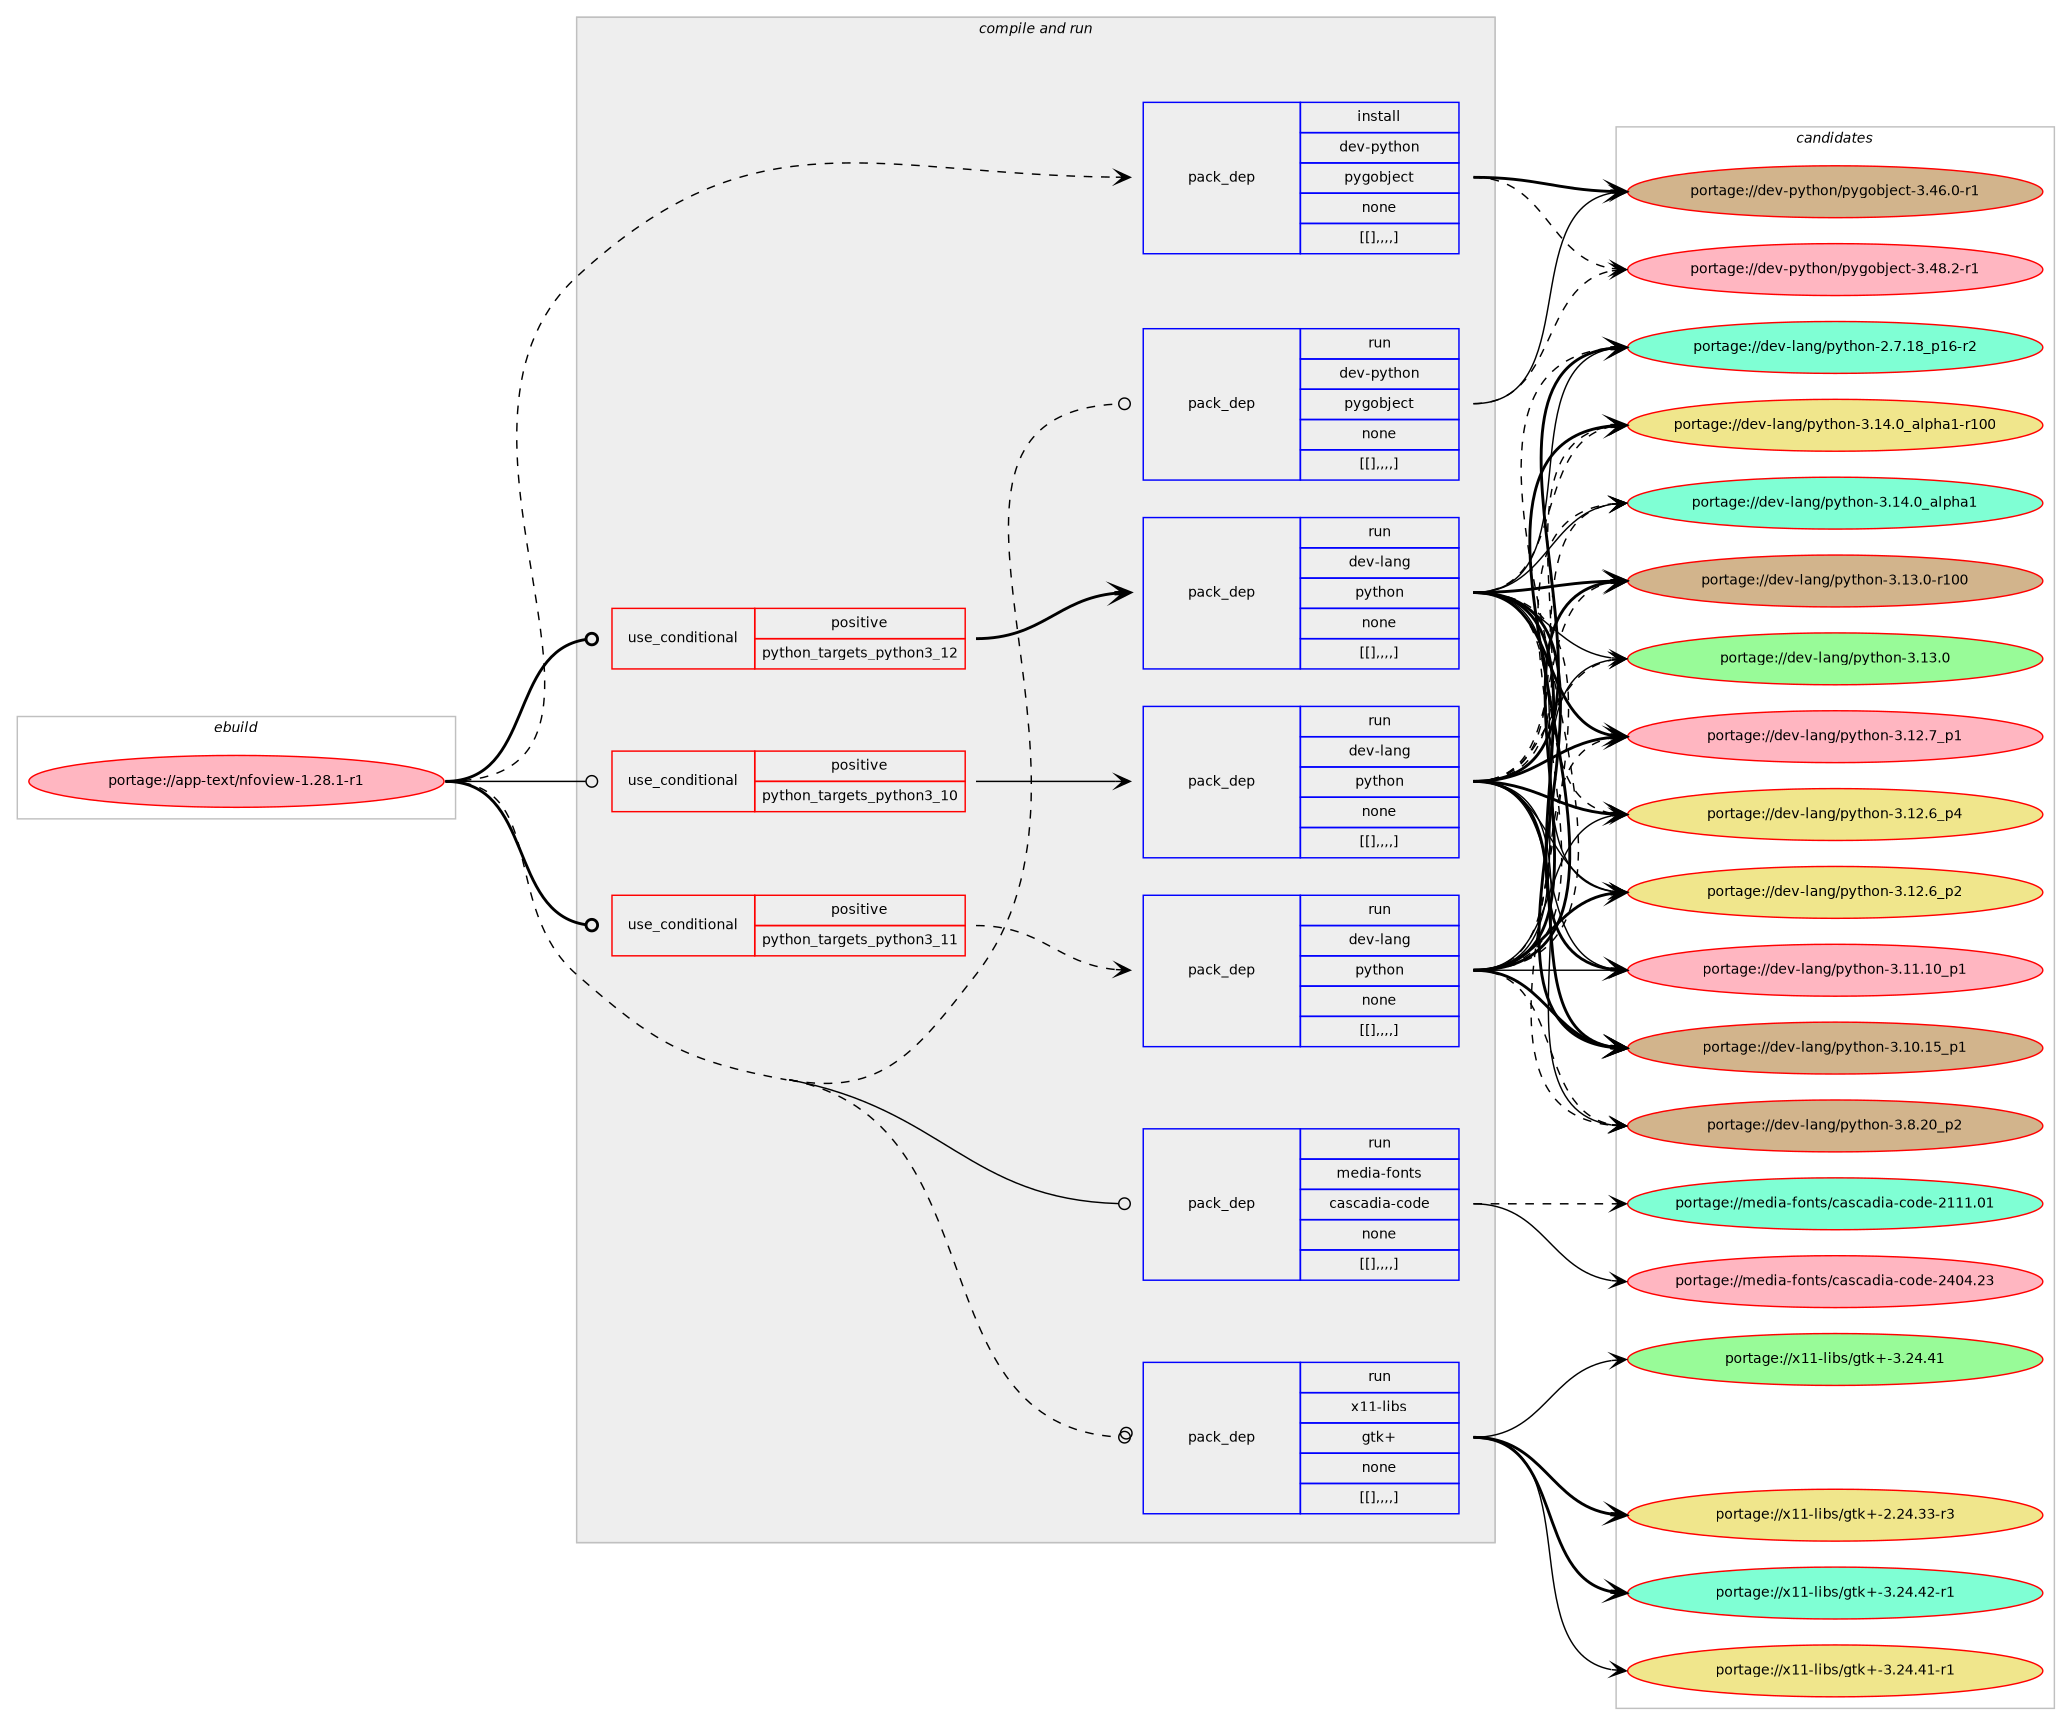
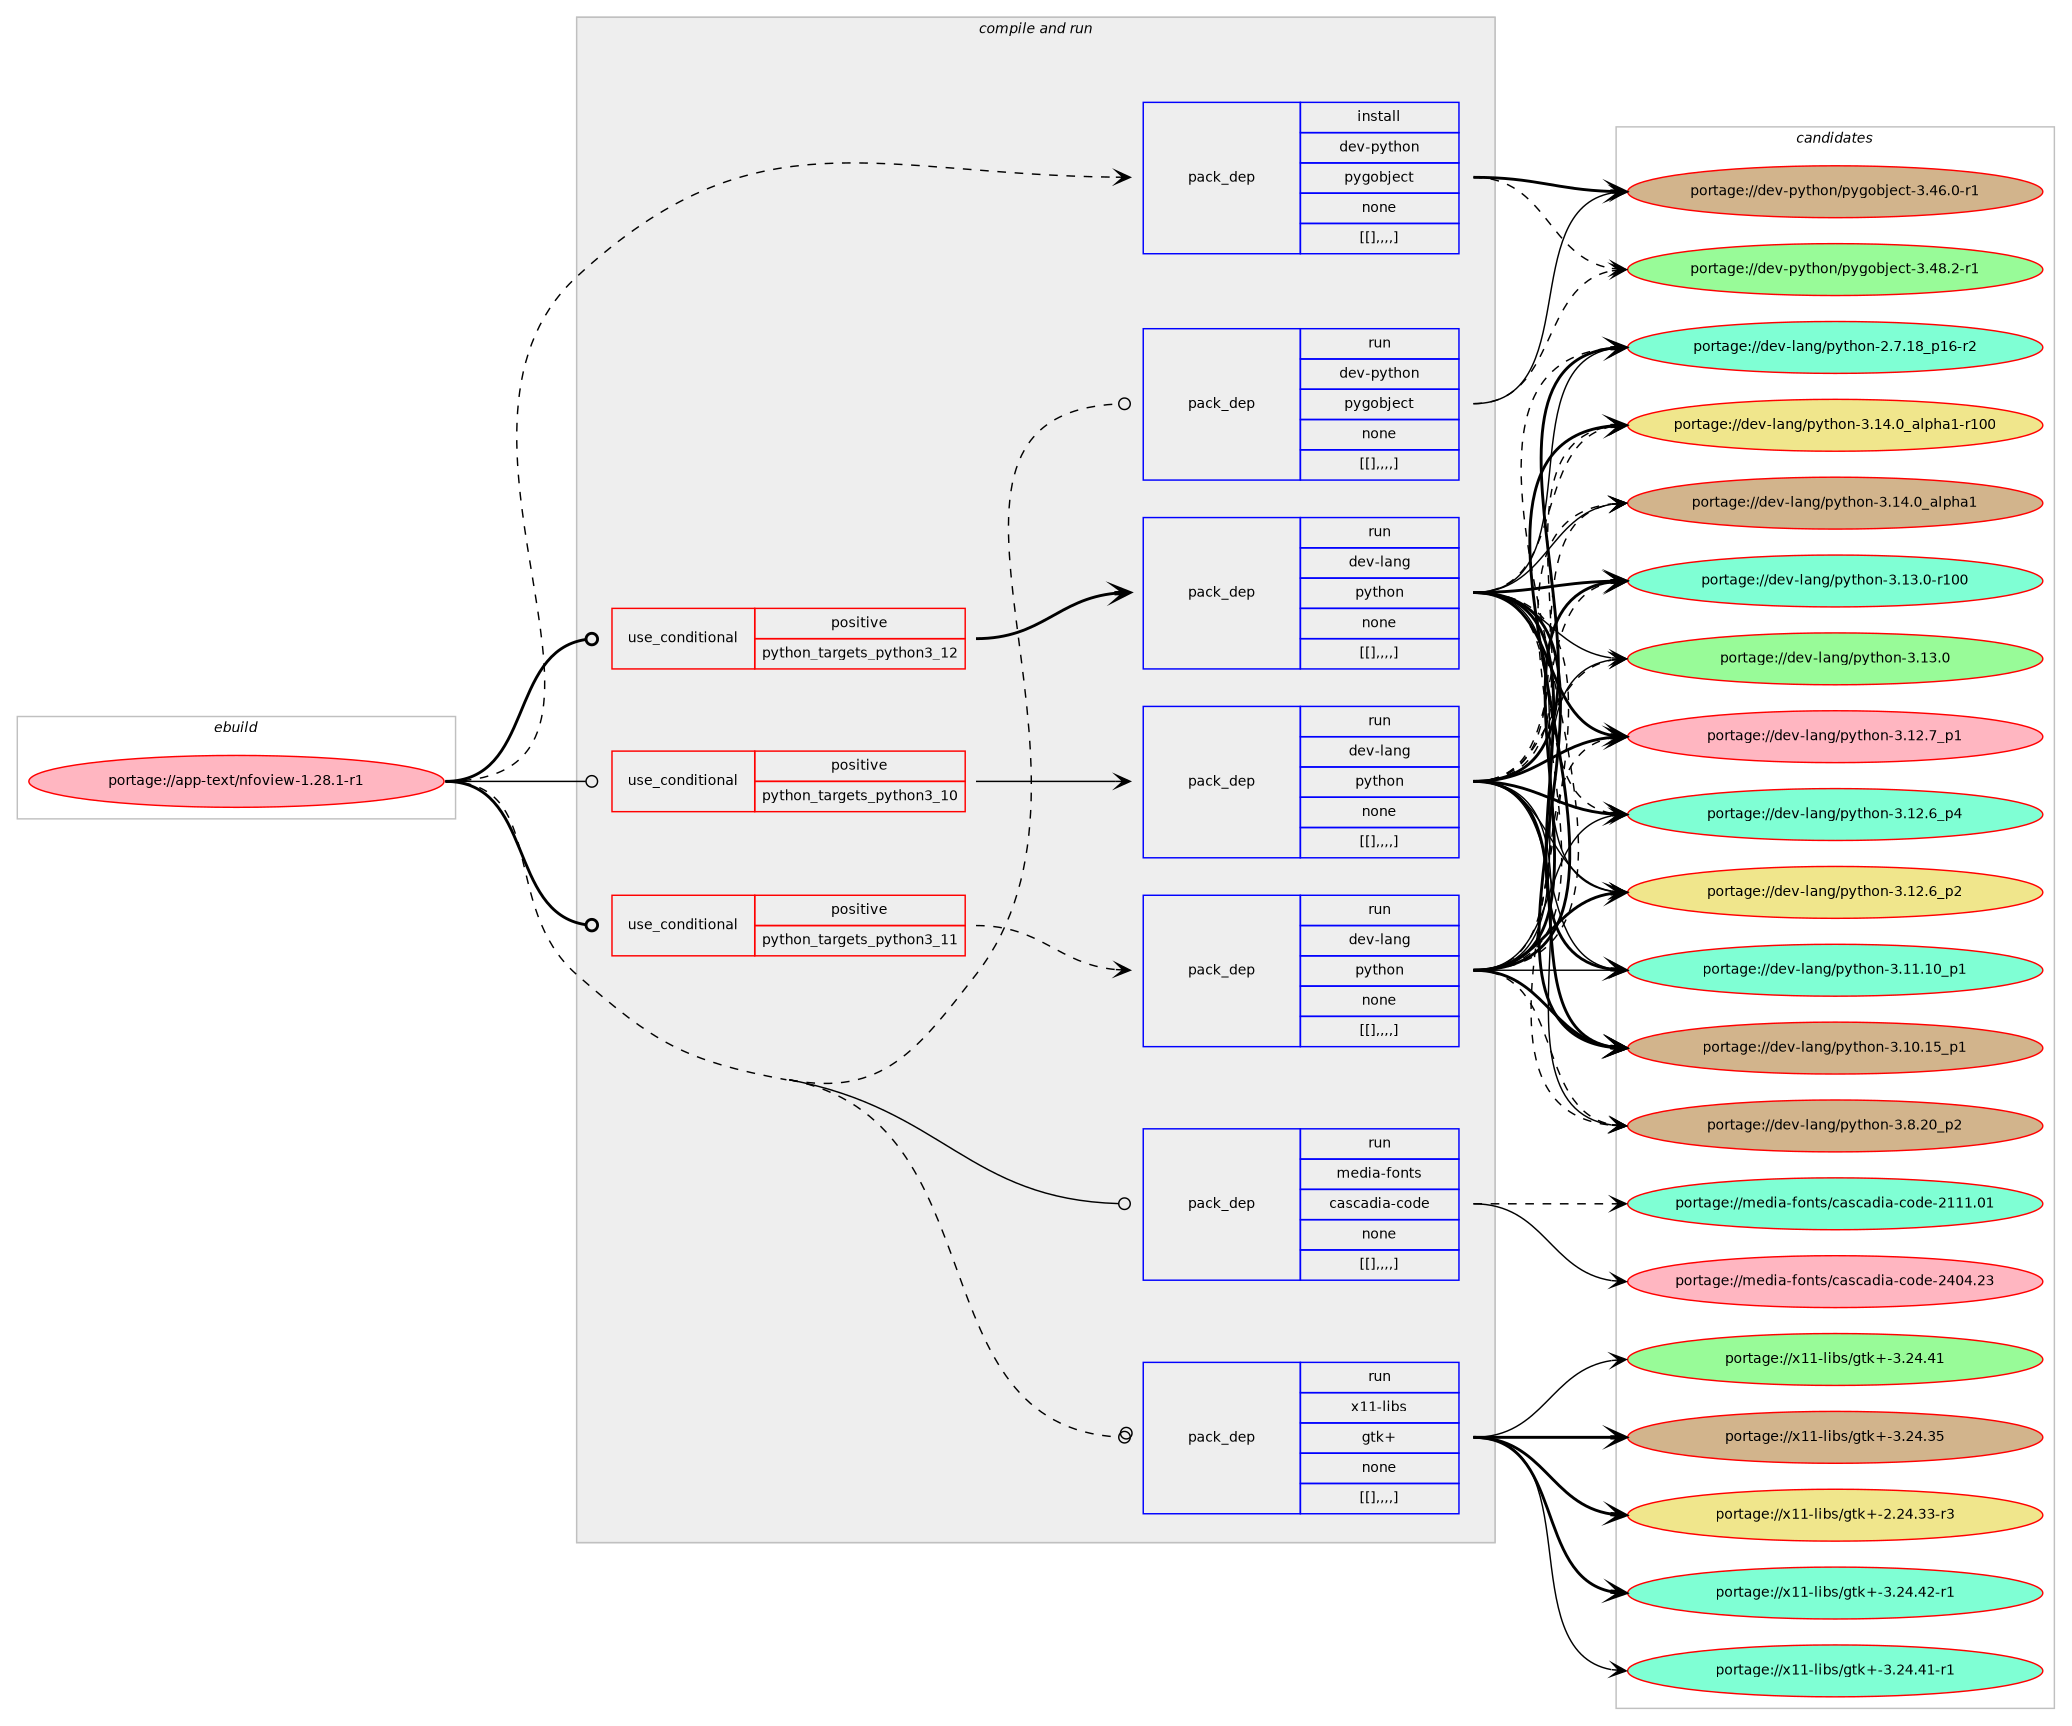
(1835, 270) -> (1835, 270)
(1835, 503) -> (1835, 503)
(1835, 581) -> (1835, 581)
(1835, 815) -> (1835, 815)
(1835, 970) -> (1835, 970)
none -> (1835, 1437)
(1835, 1671) -> (1835, 1671)
